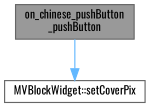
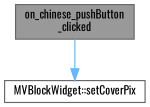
(75, 22) -> (75, 22)
